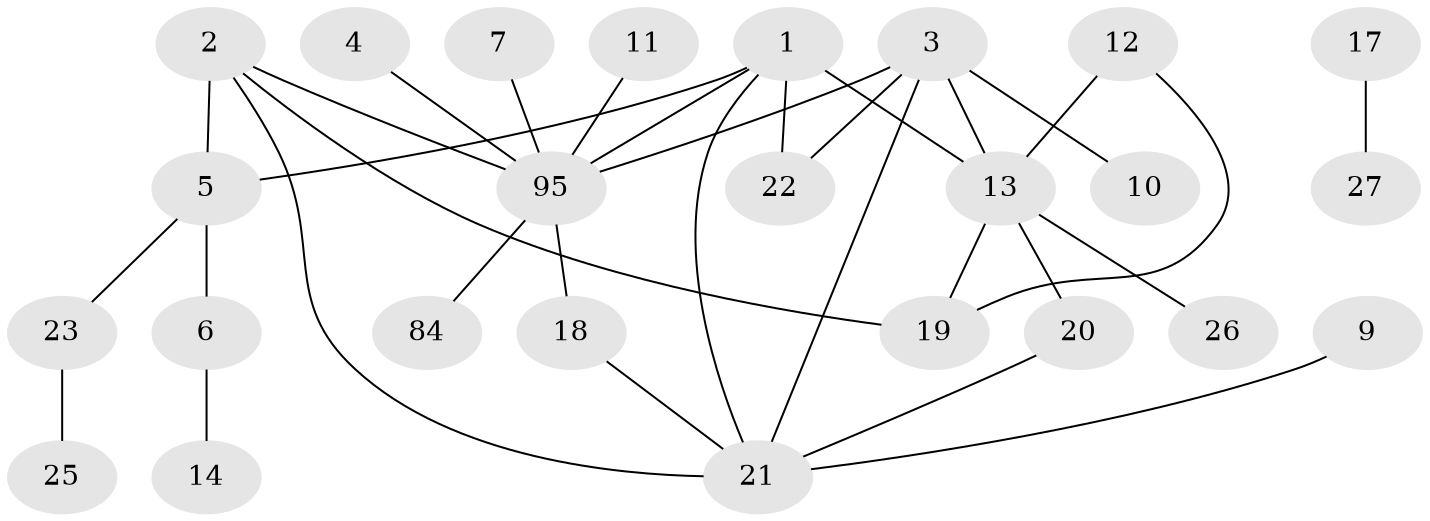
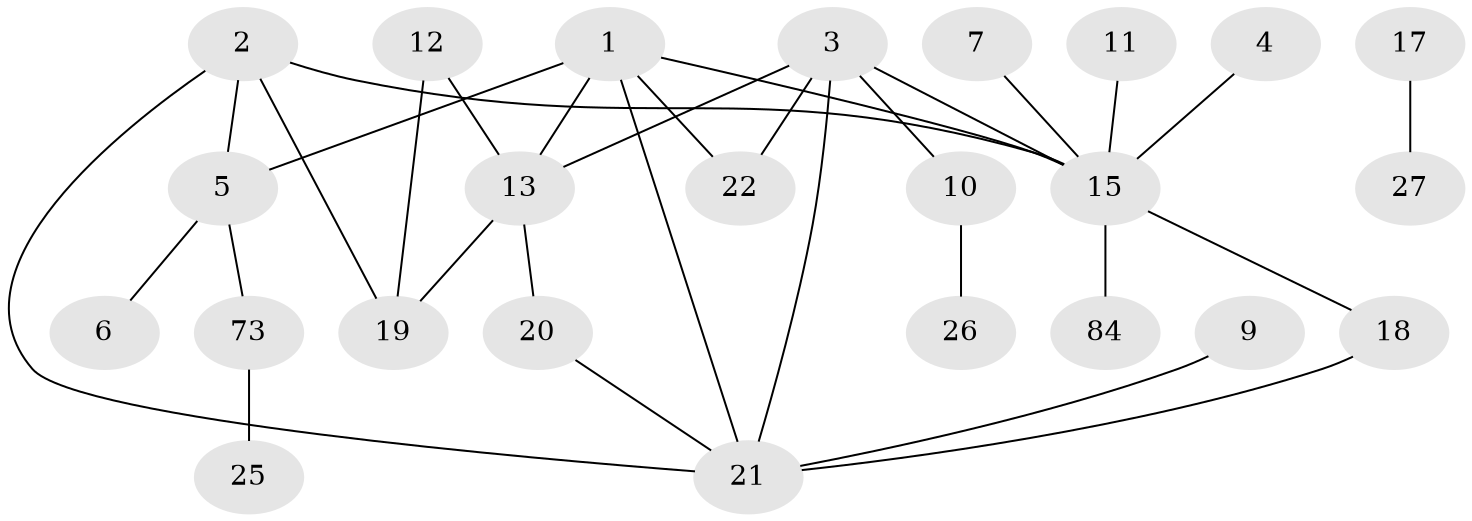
(552, 189) -> (1105, 189)
(1112, 261) -> (961, 261)
(62, 333) -> (249, 333)
(207, 477) -> none
